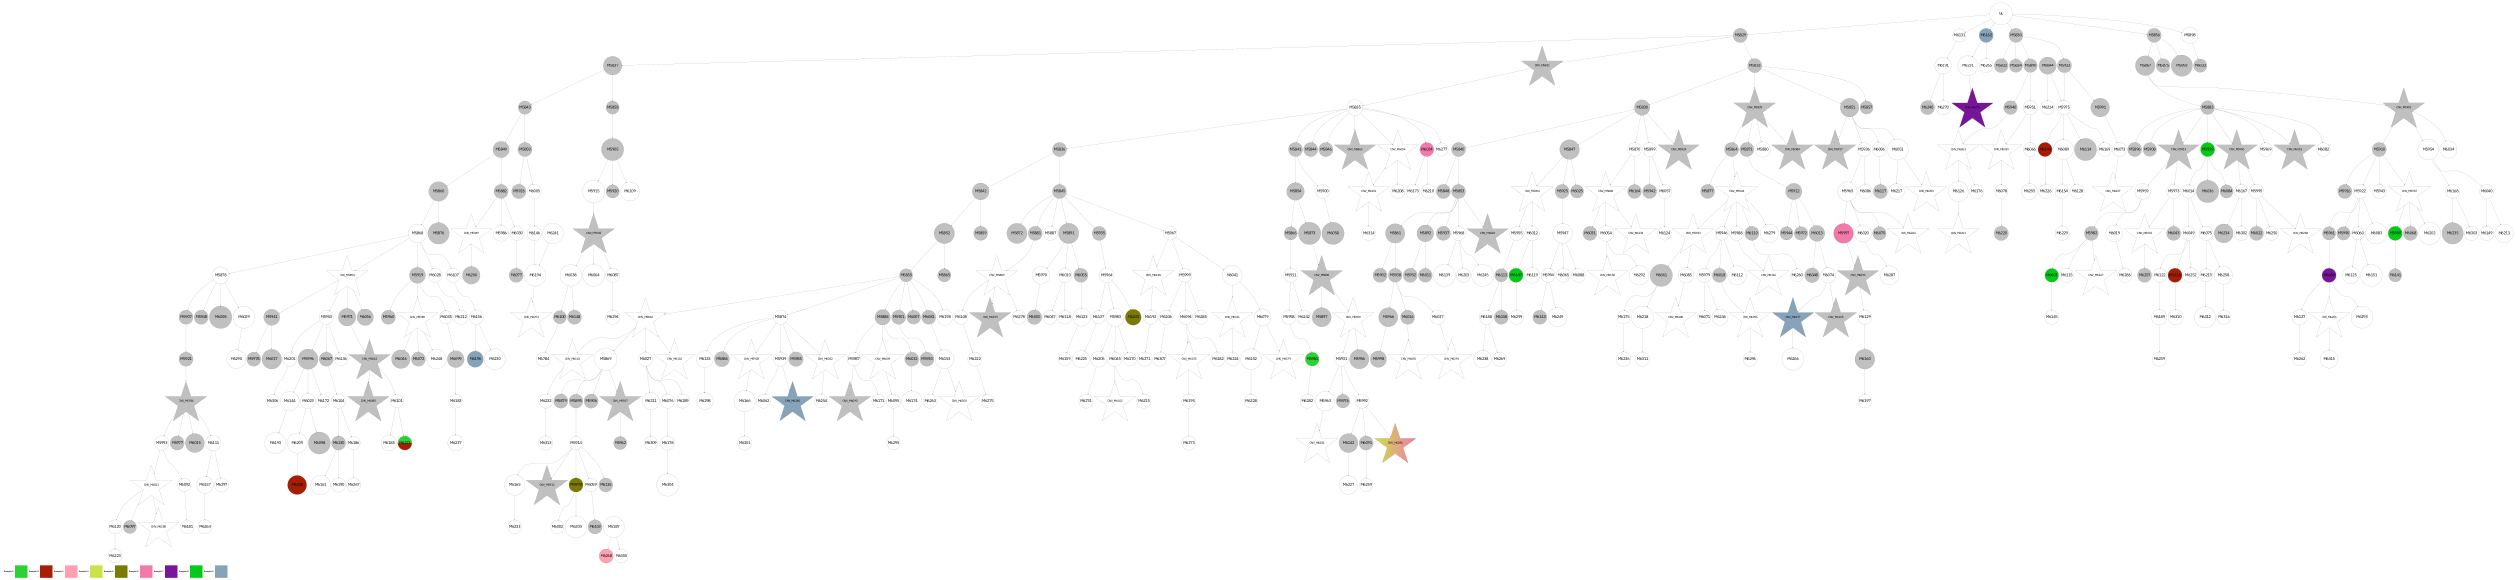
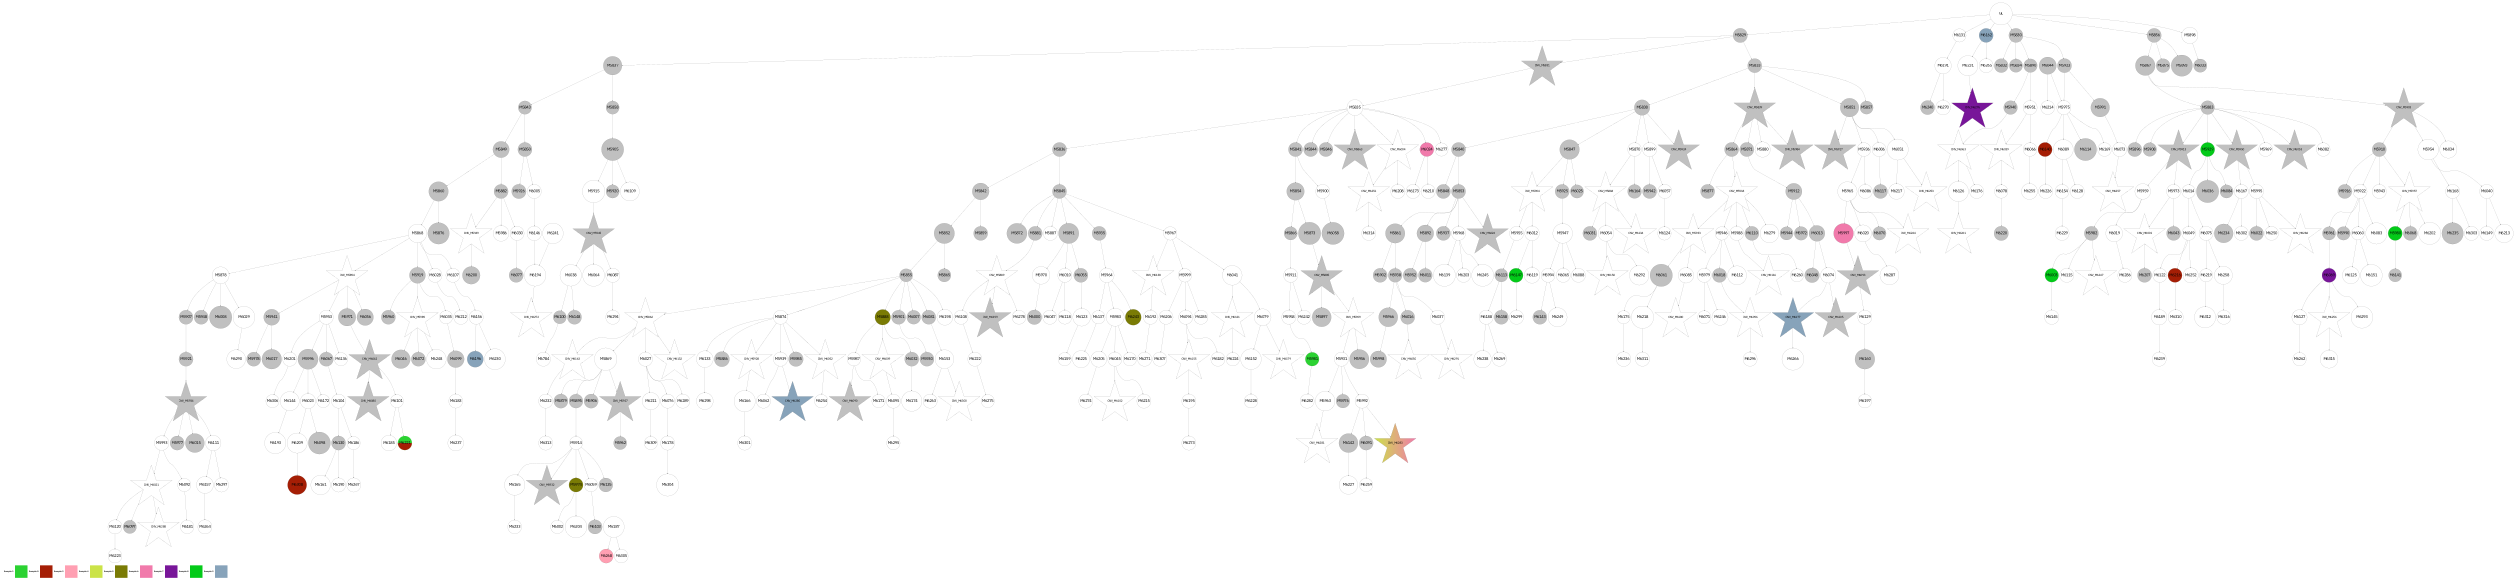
(883, 317) -> (883, 317)
